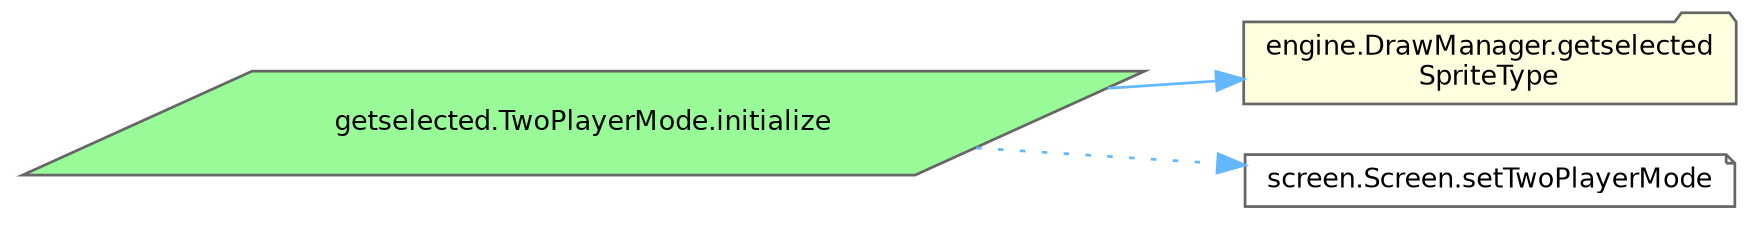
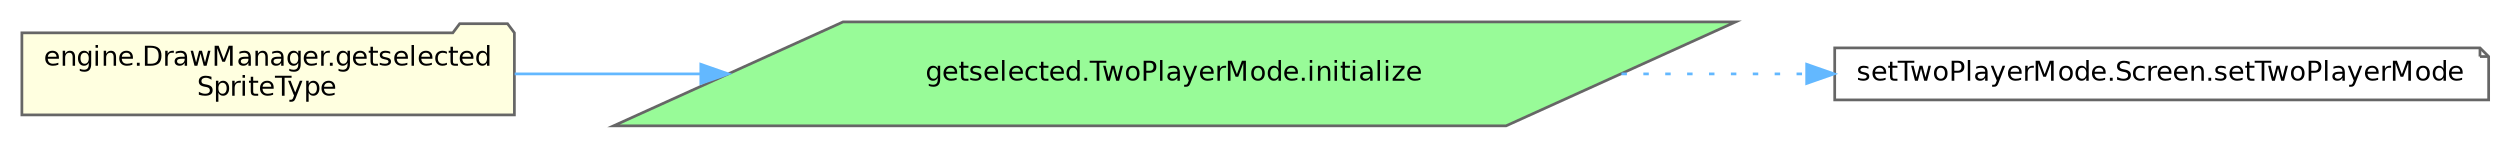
(1162, 85) -> (608, 74)
(1490, 181) -> (2162, 74)
